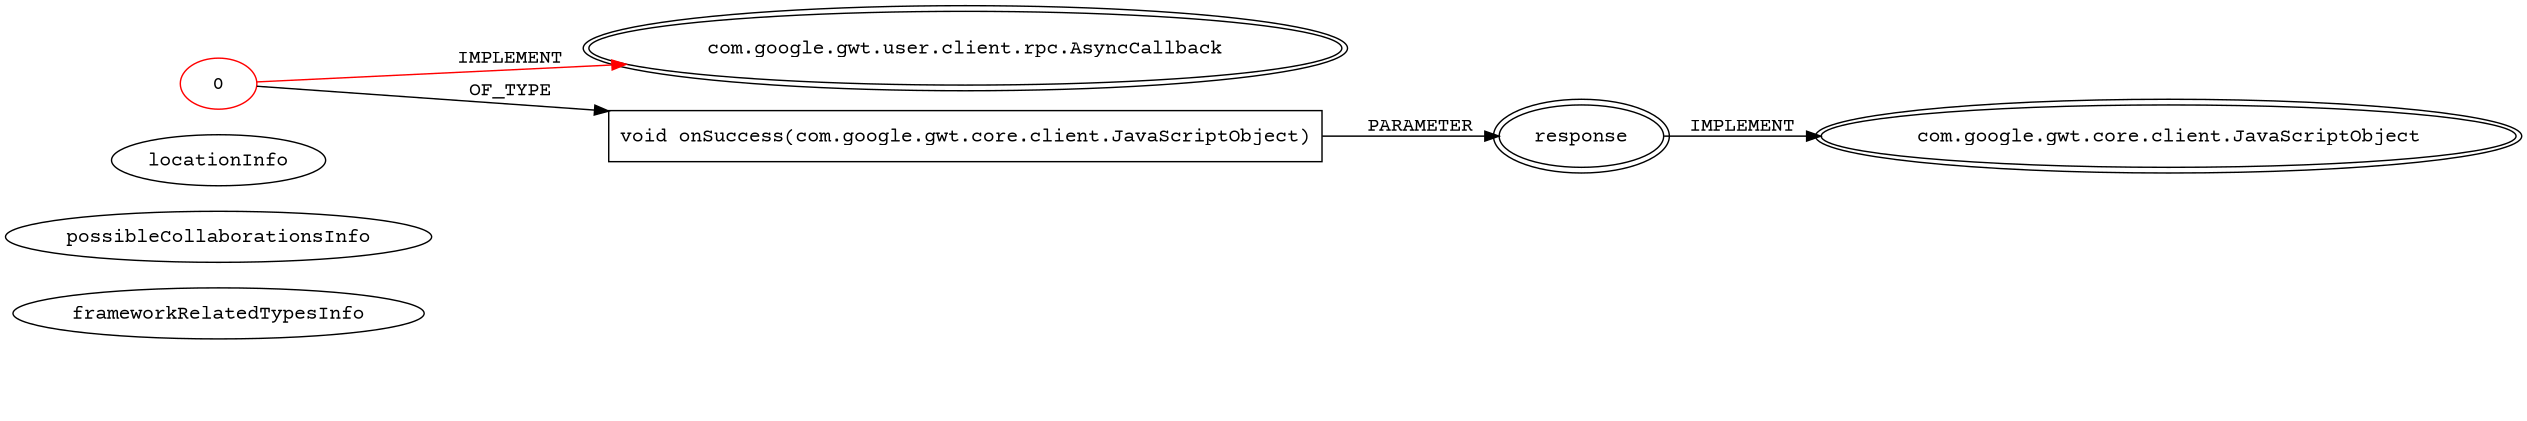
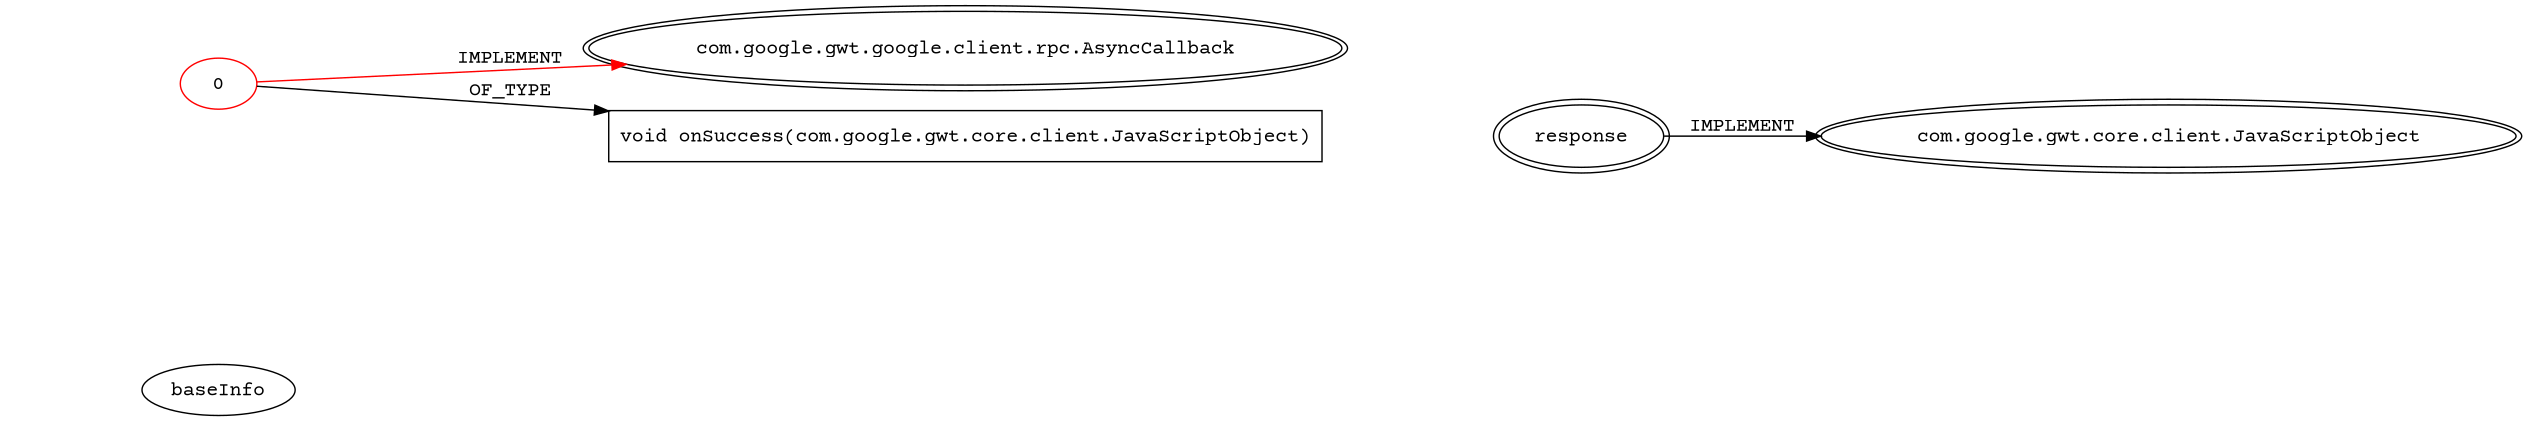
(965, 48) -> (965, 48)
(1404, 136) -> none
(219, 160) -> none
(219, 237) -> none
(219, 313) -> none
none -> (219, 390)
